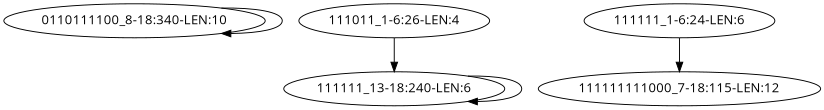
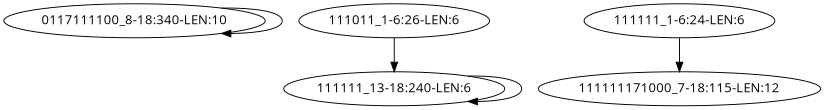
(135, 21) -> (135, 21)
(394, 21) -> (394, 21)
(679, 89) -> (679, 89)
